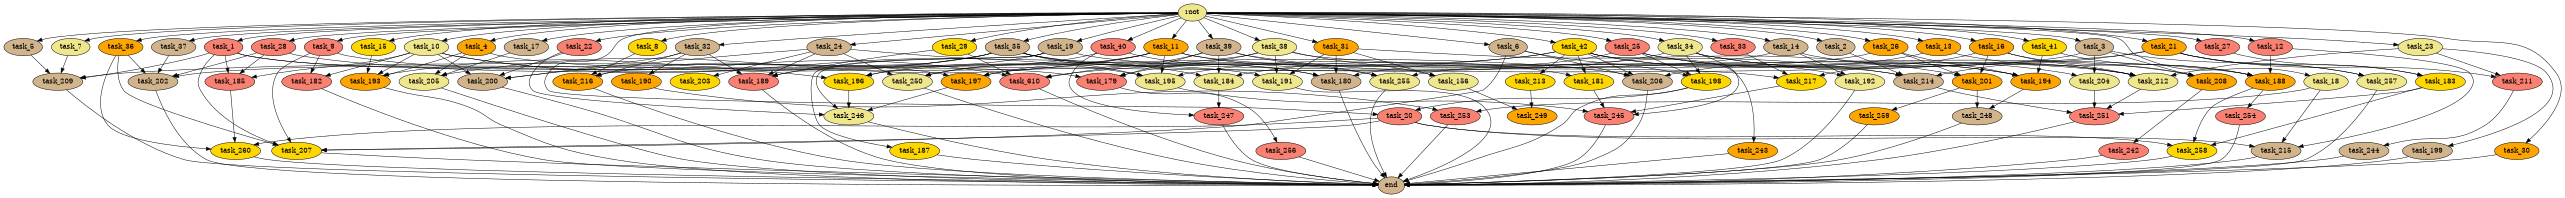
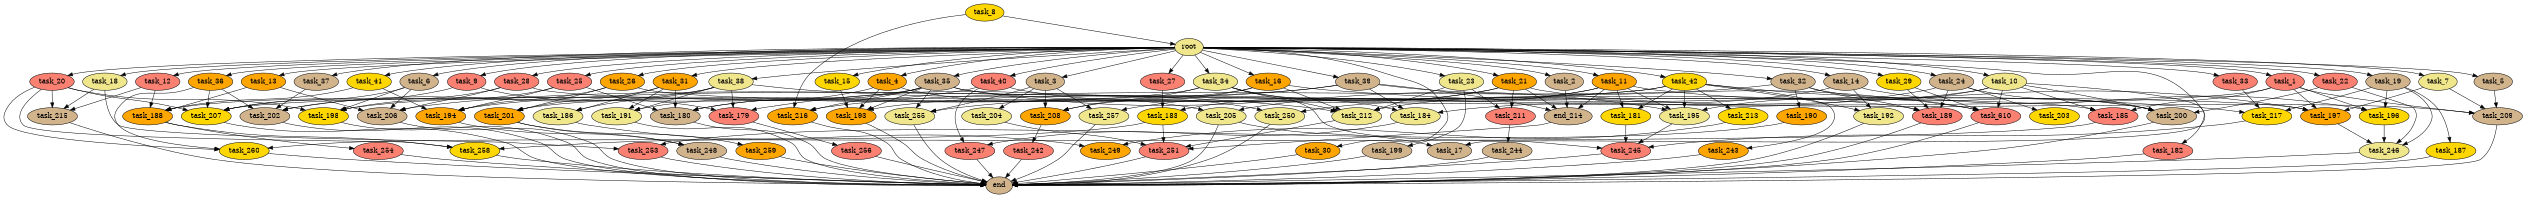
(922, 19) -> (1087, 30)
(317, 60) -> none
(478, 63) -> (1333, 134)
(866, 63) -> none
(1857, 65) -> none
(1453, 82) -> (558, 116)
(1919, 82) -> (1568, 116)
none -> (2394, 97)
(1554, 98) -> (184, 99)
